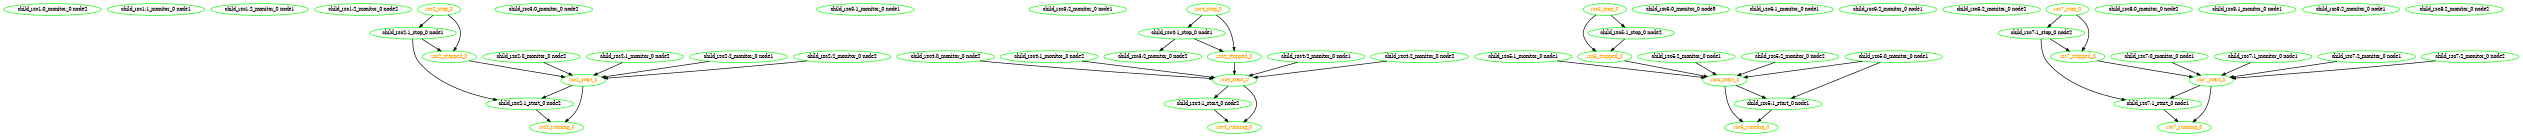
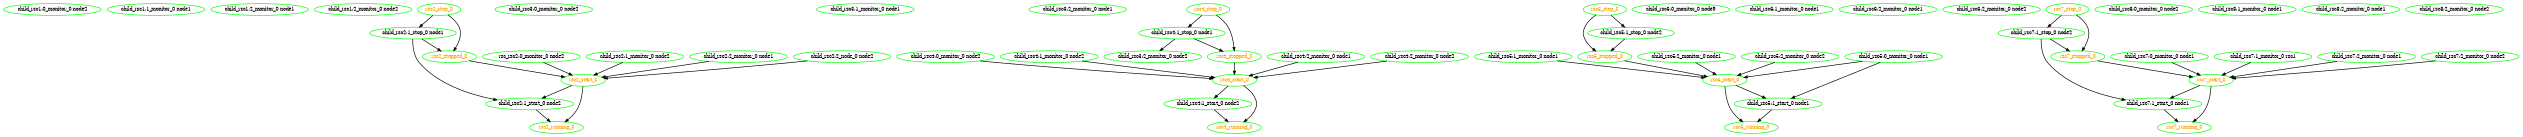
(531, 57) -> (531, 57)
(842, 57) -> (842, 57)
(2263, 57) -> (2263, 57)
